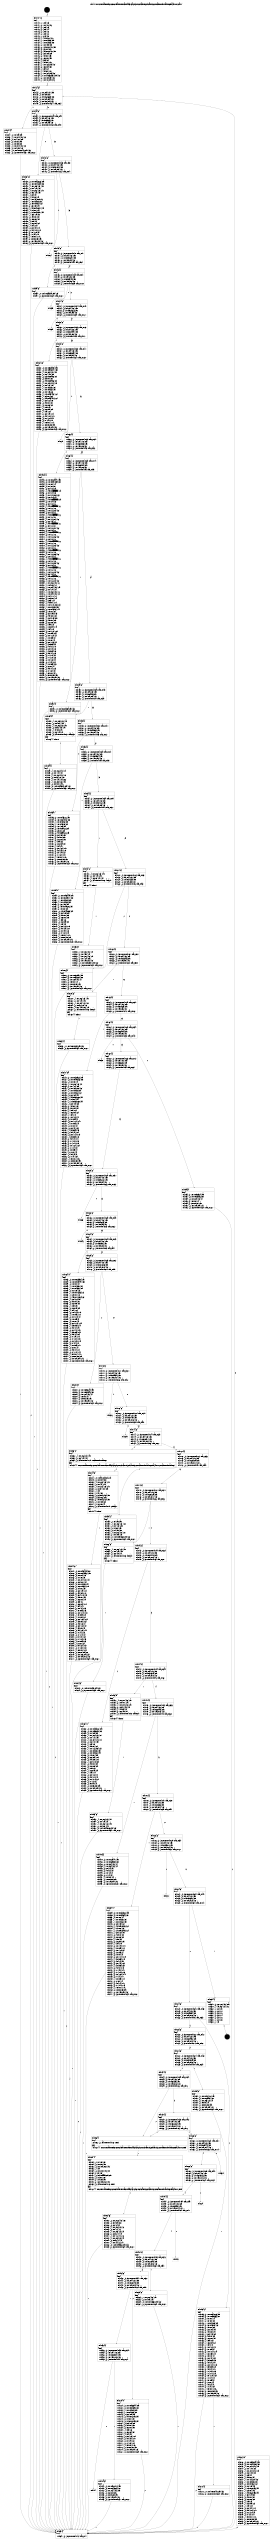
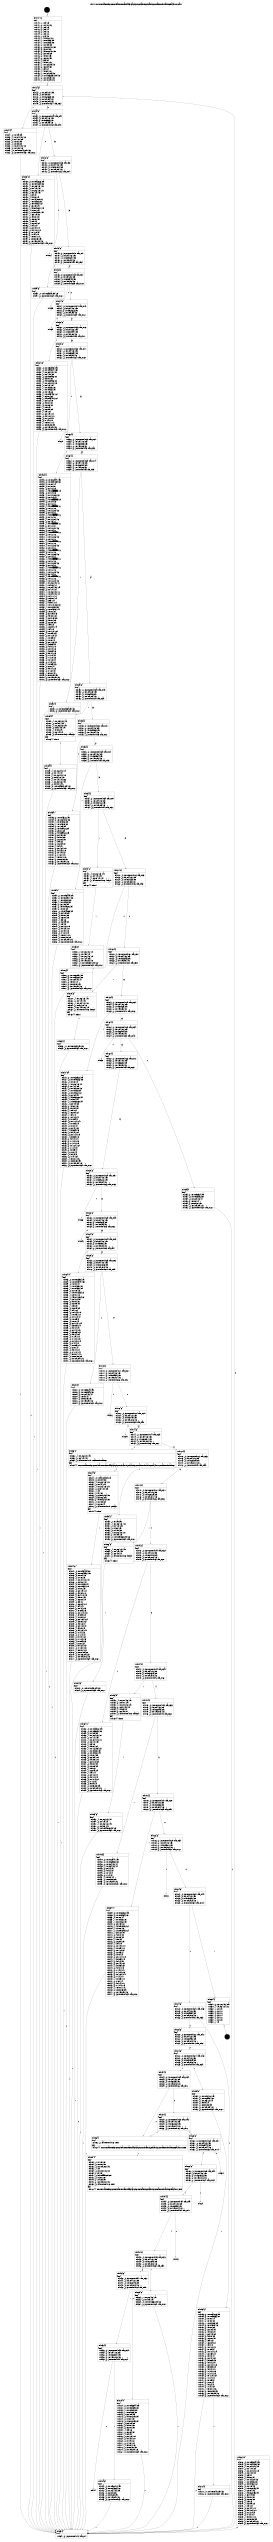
(119, 2232) -> none
